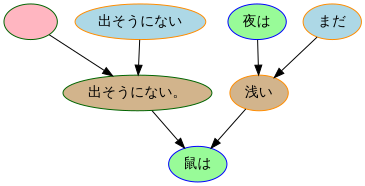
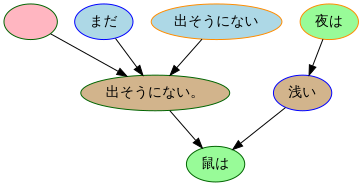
(257, 22) -> (329, 22)
(332, 22) -> (104, 22)
(299, 54) -> (126, 53)
(259, 93) -> (303, 93)
(198, 164) -> (216, 164)
